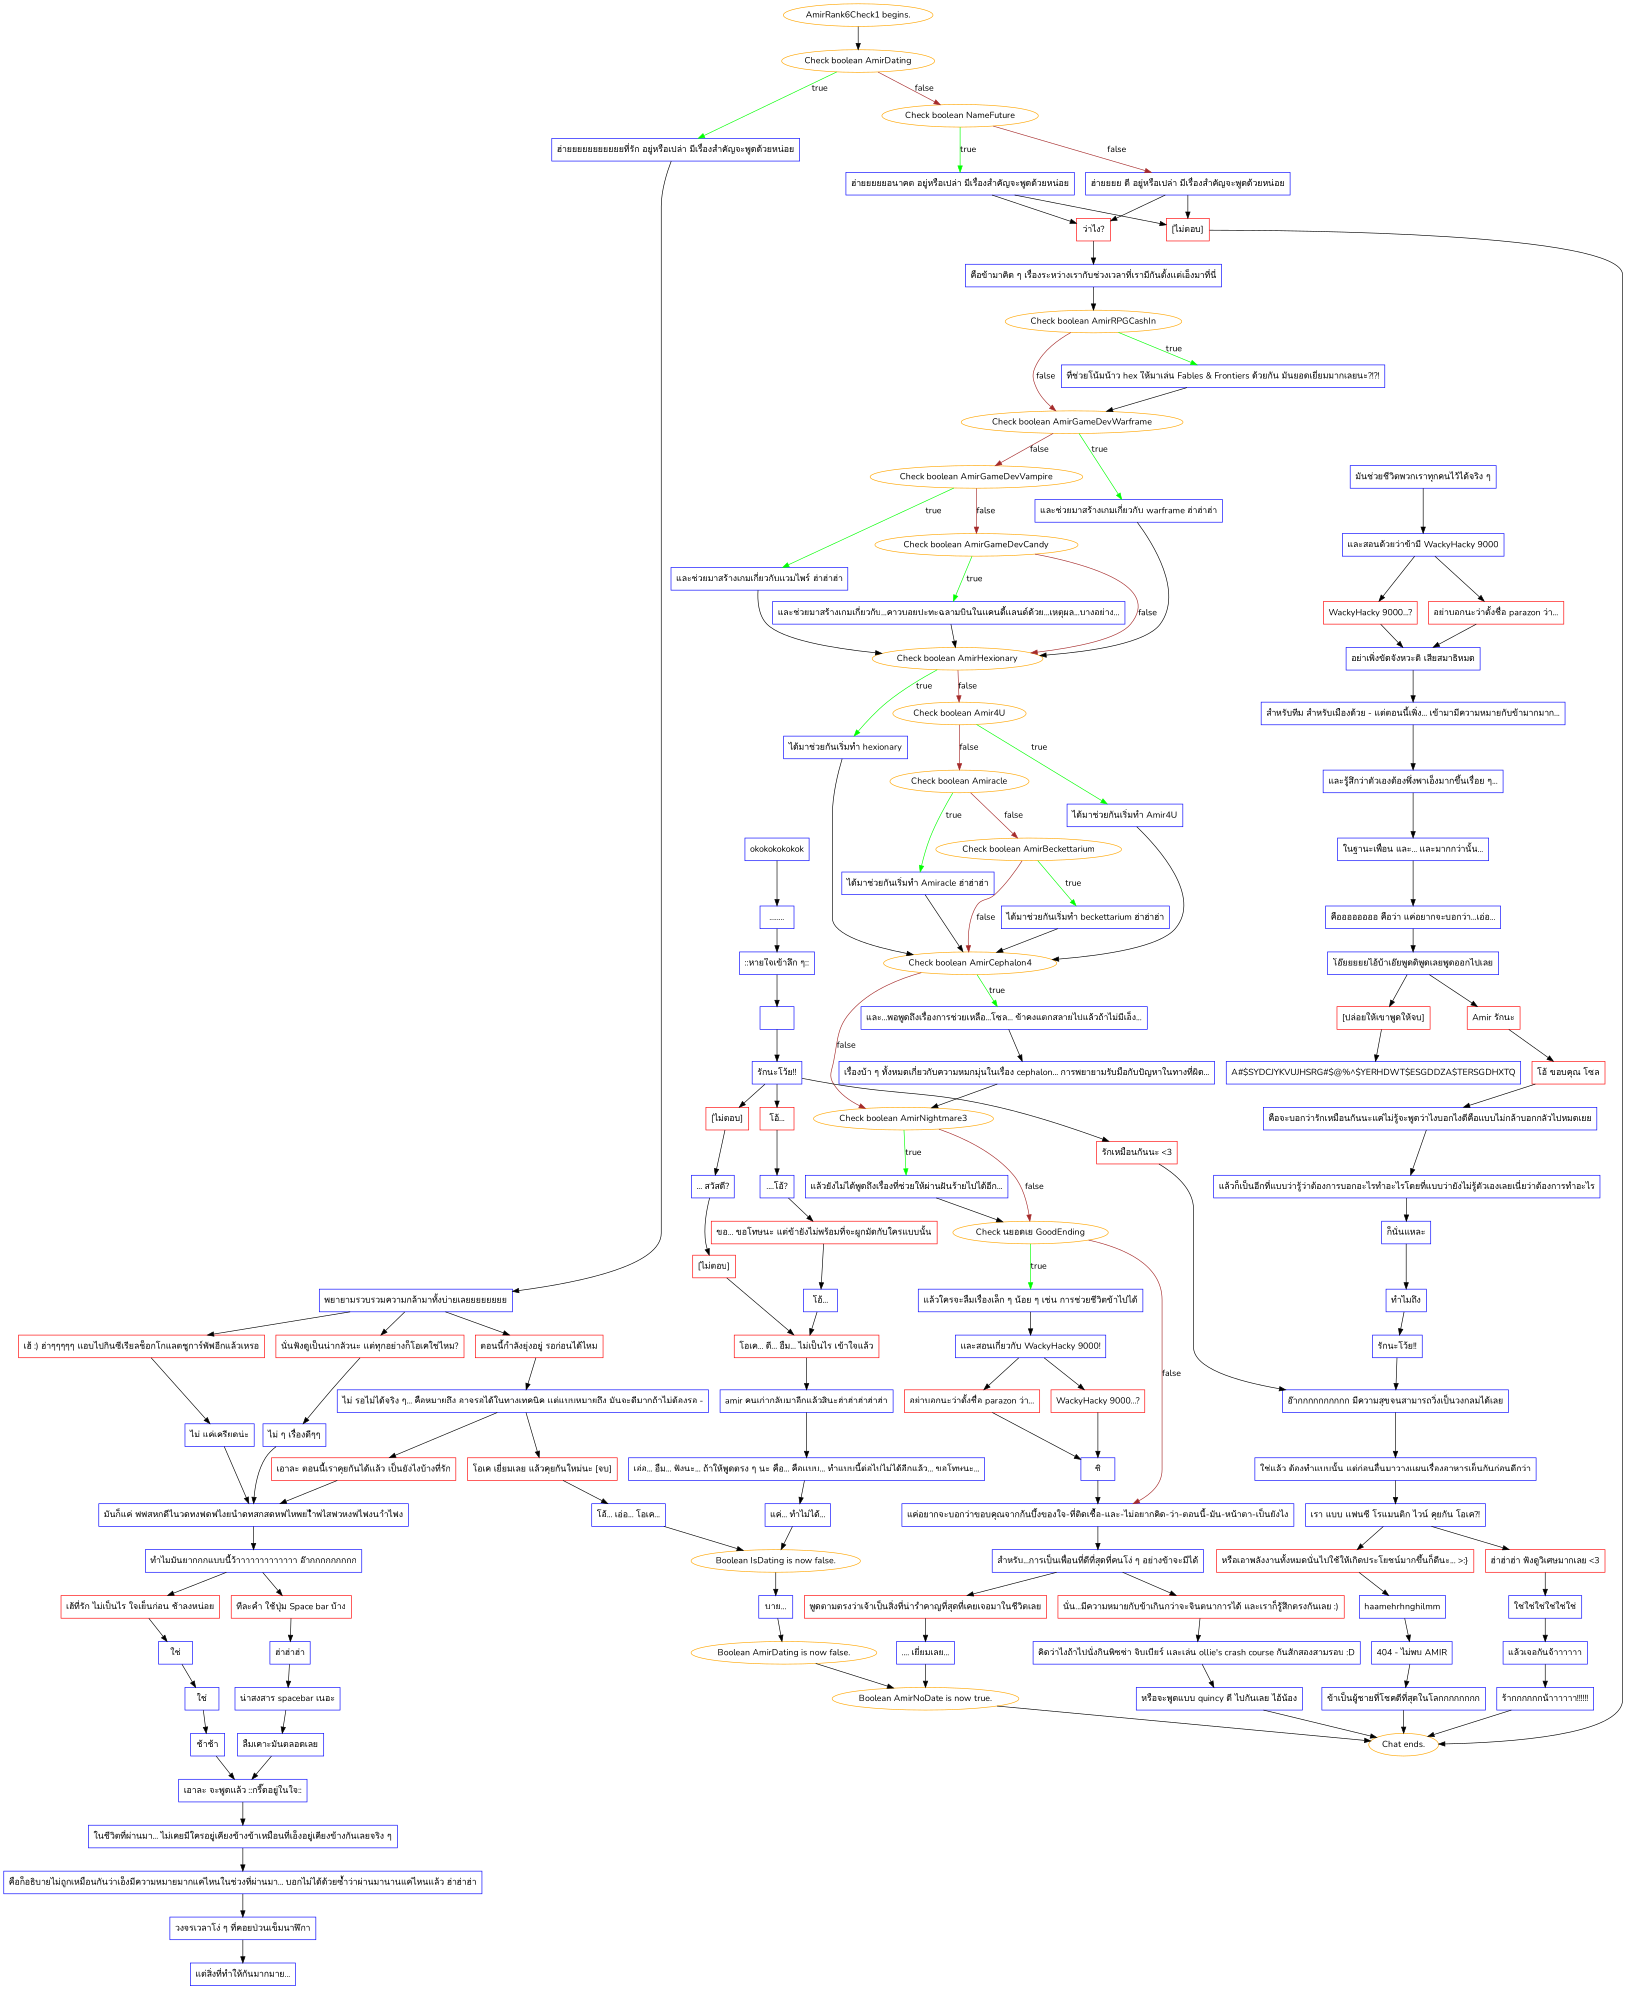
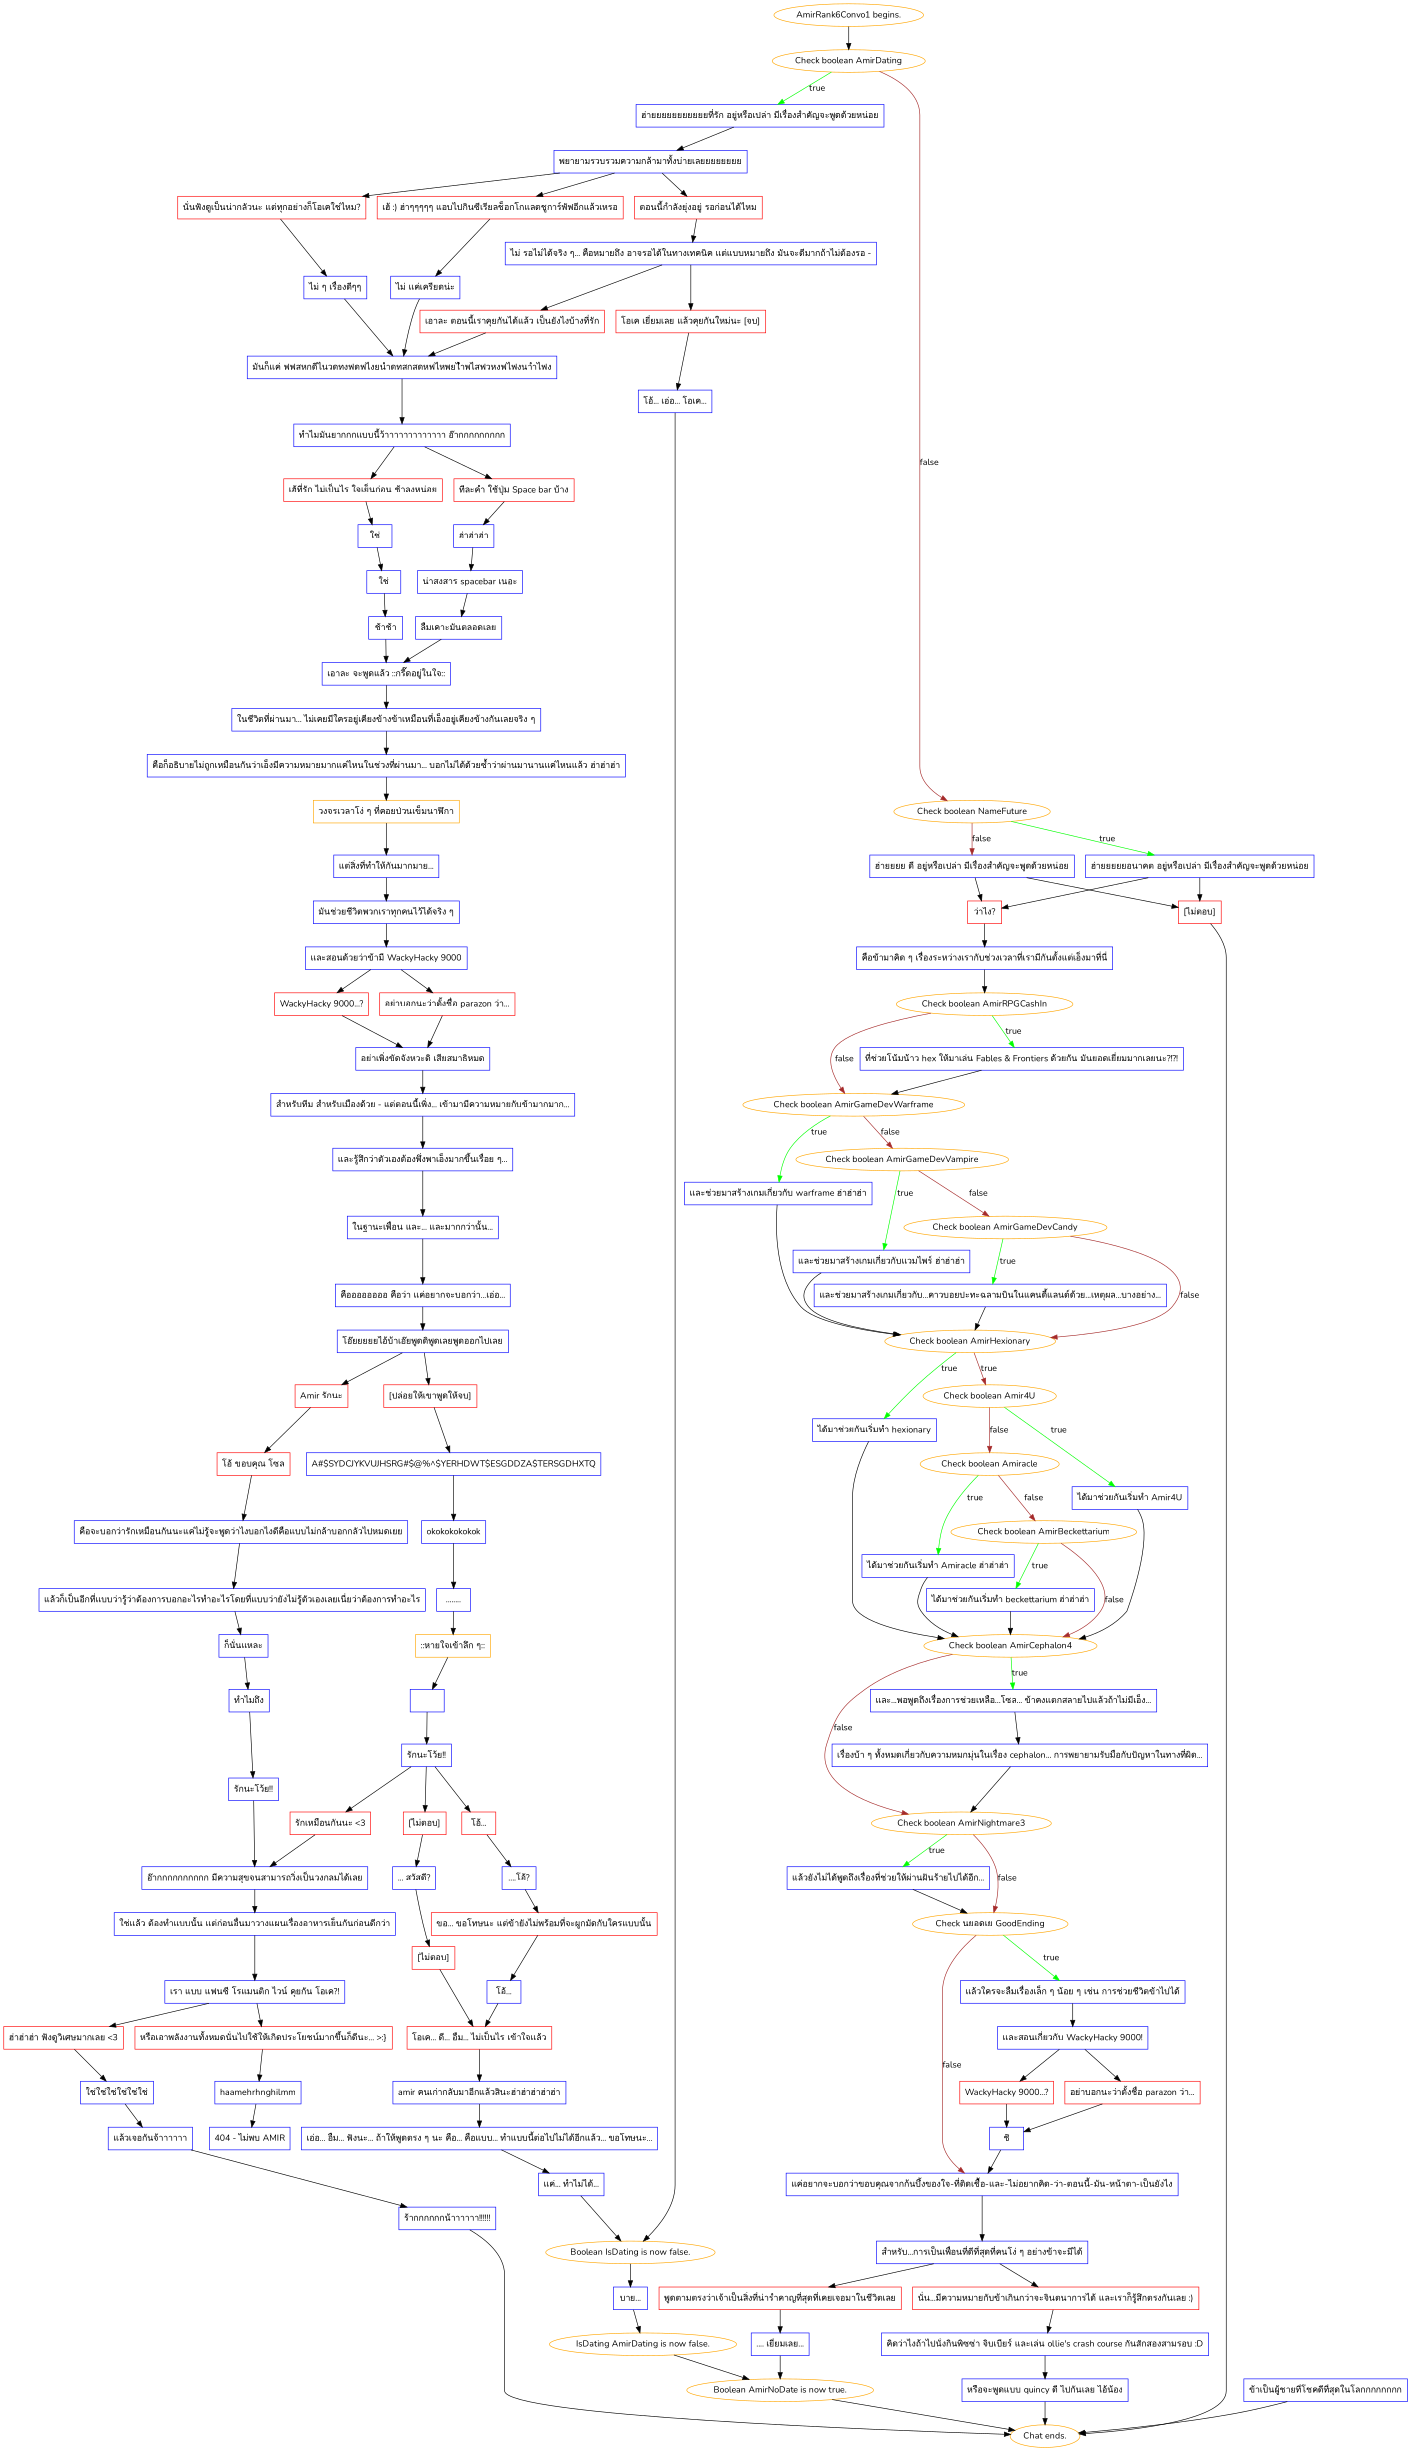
(858, 15) -> (849, 15)
(968, 686) -> (989, 1369)
none -> (386, 886)
(777, 963) -> (453, 1646)
none -> (454, 1495)
(784, 1653) -> (643, 2344)
(1408, 1673) -> none
(243, 1928) -> (386, 812)
